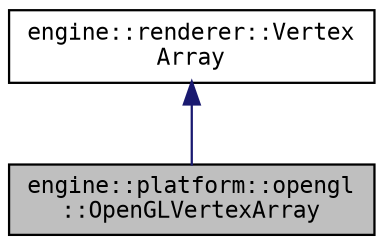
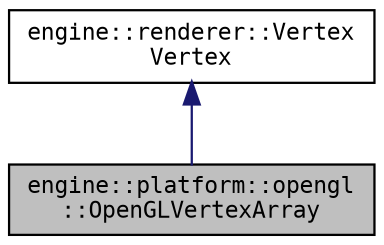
(192, 47) -> (192, 47)
